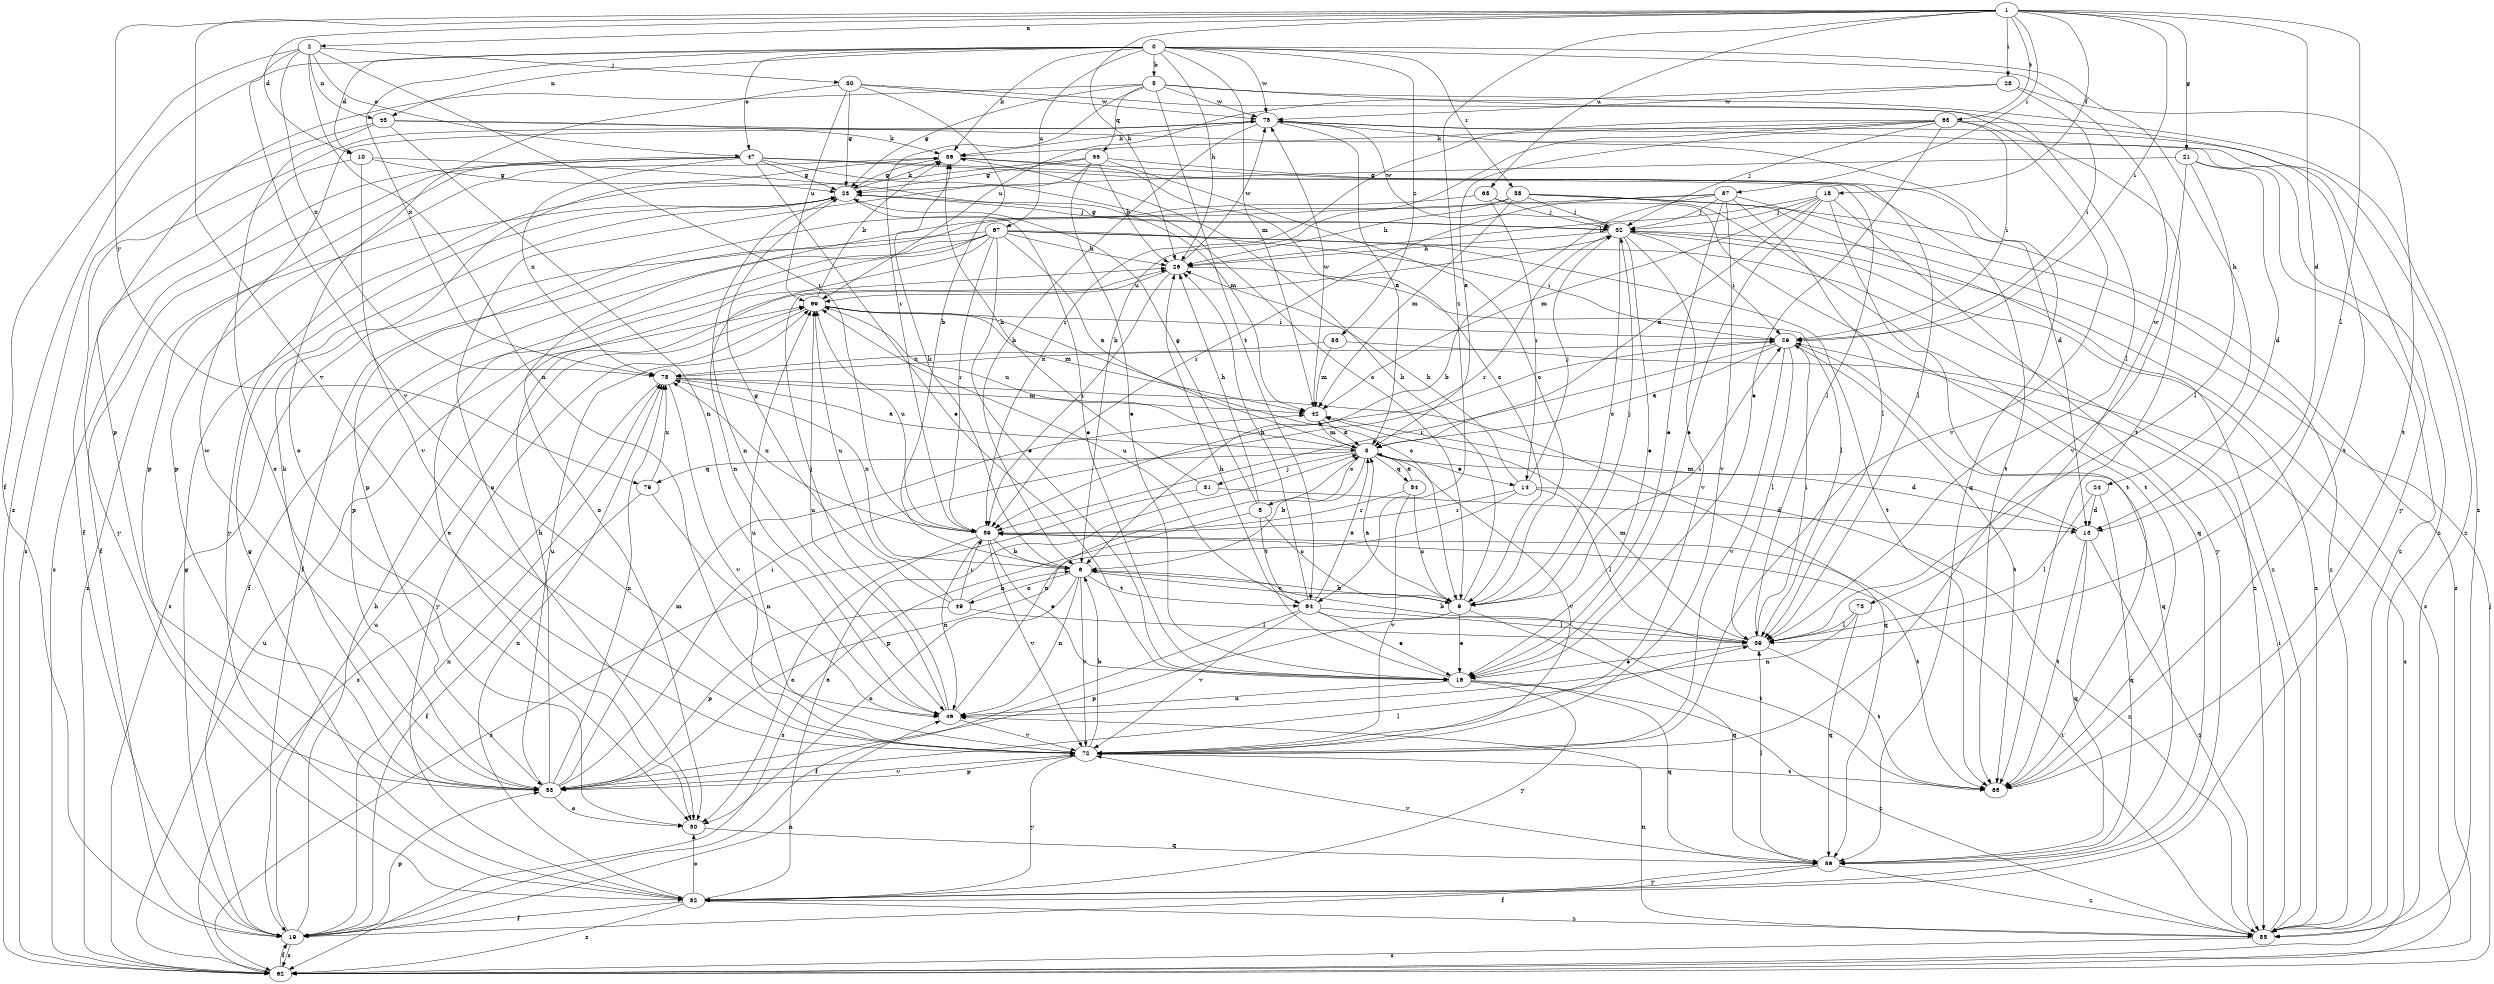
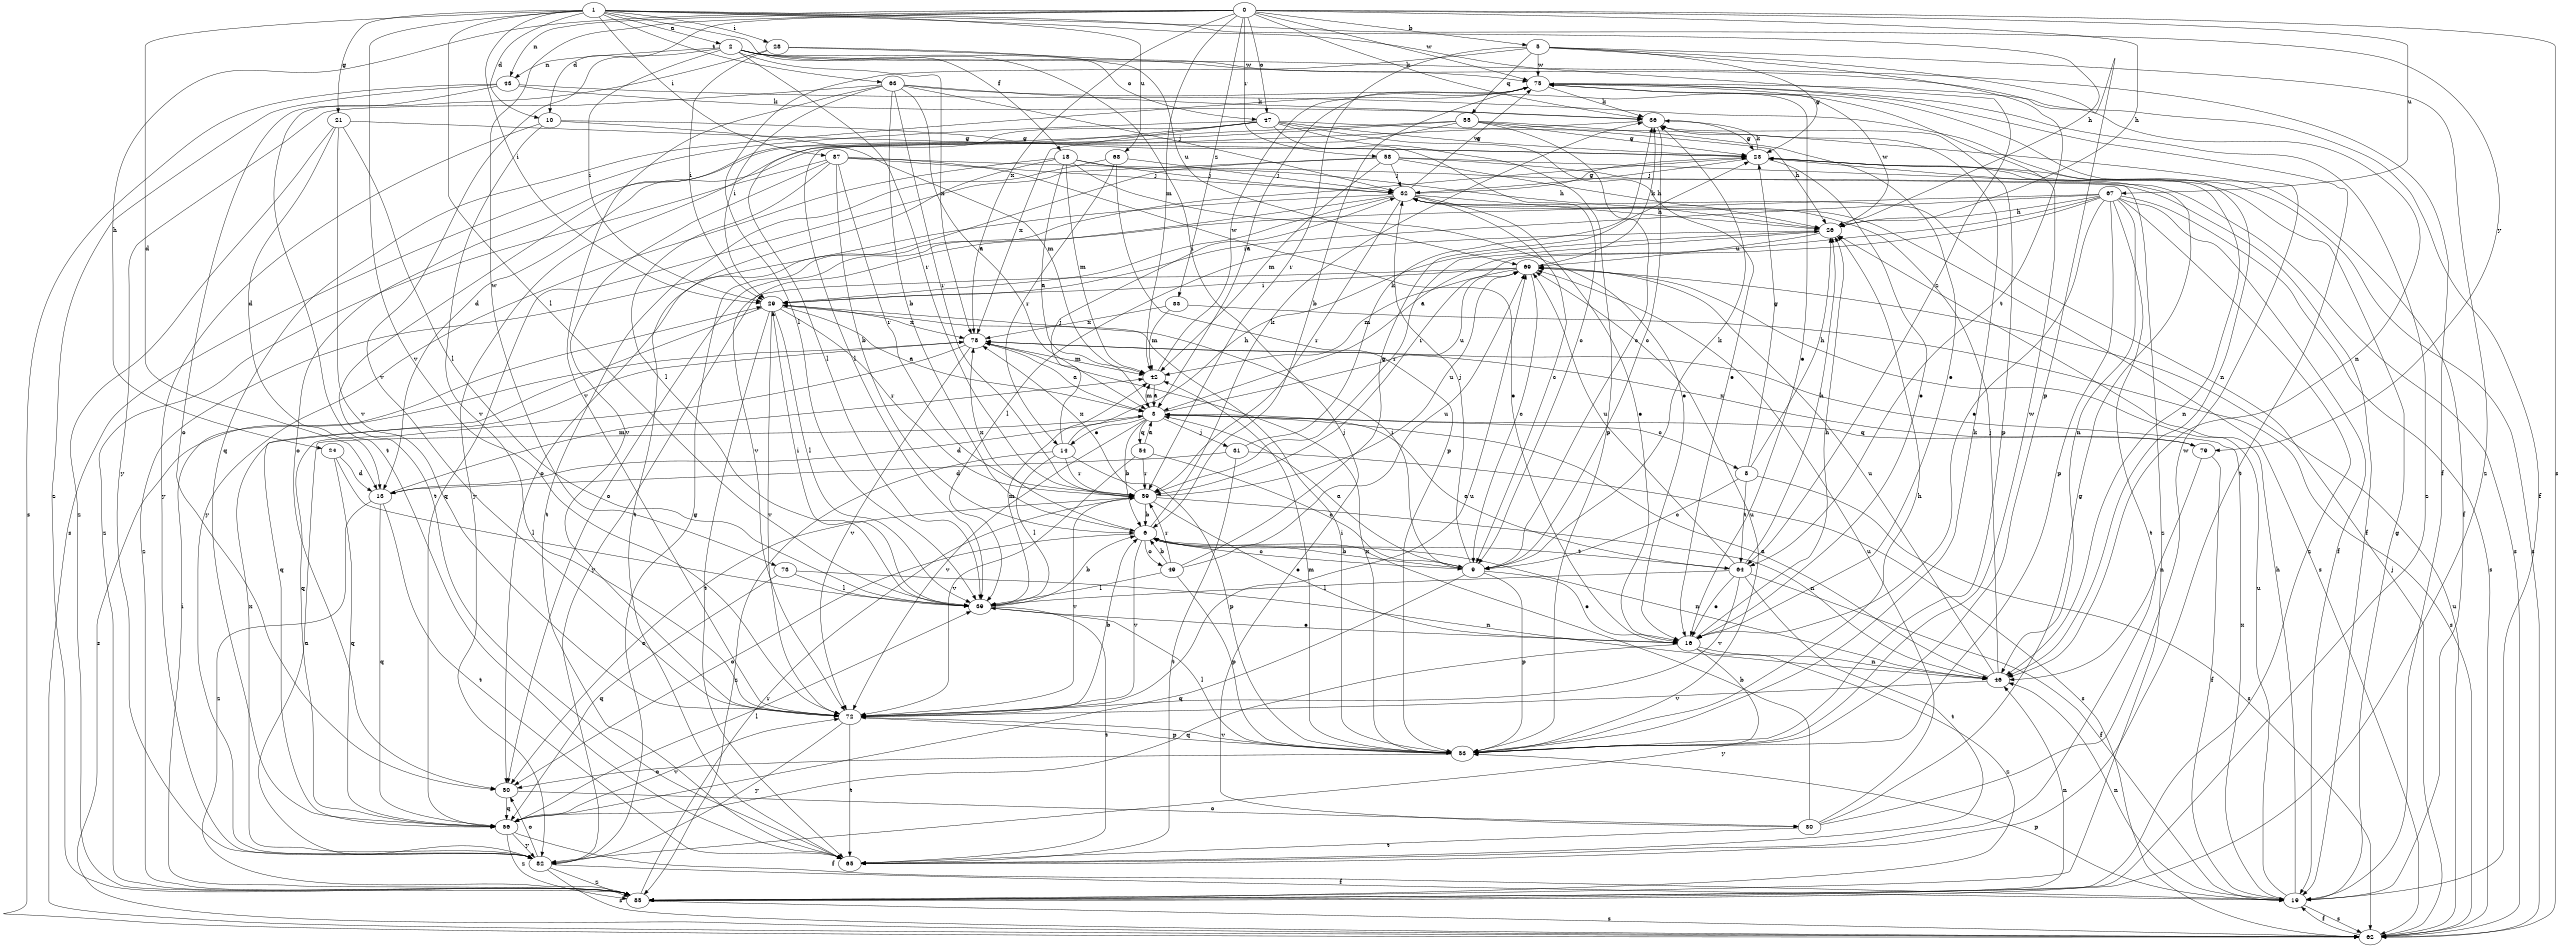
none -> (589, 172)
(292, 384) -> (1156, 810)
(1580, 555) -> (1169, 792)
